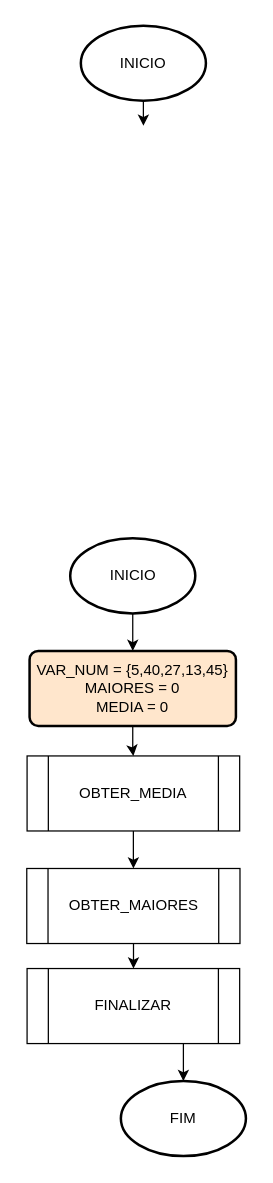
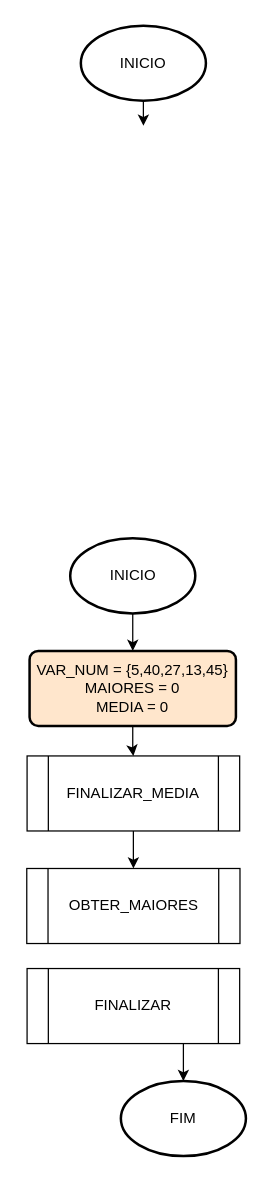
(133, 793) -> (133, 793)
(133, 951) -> none
